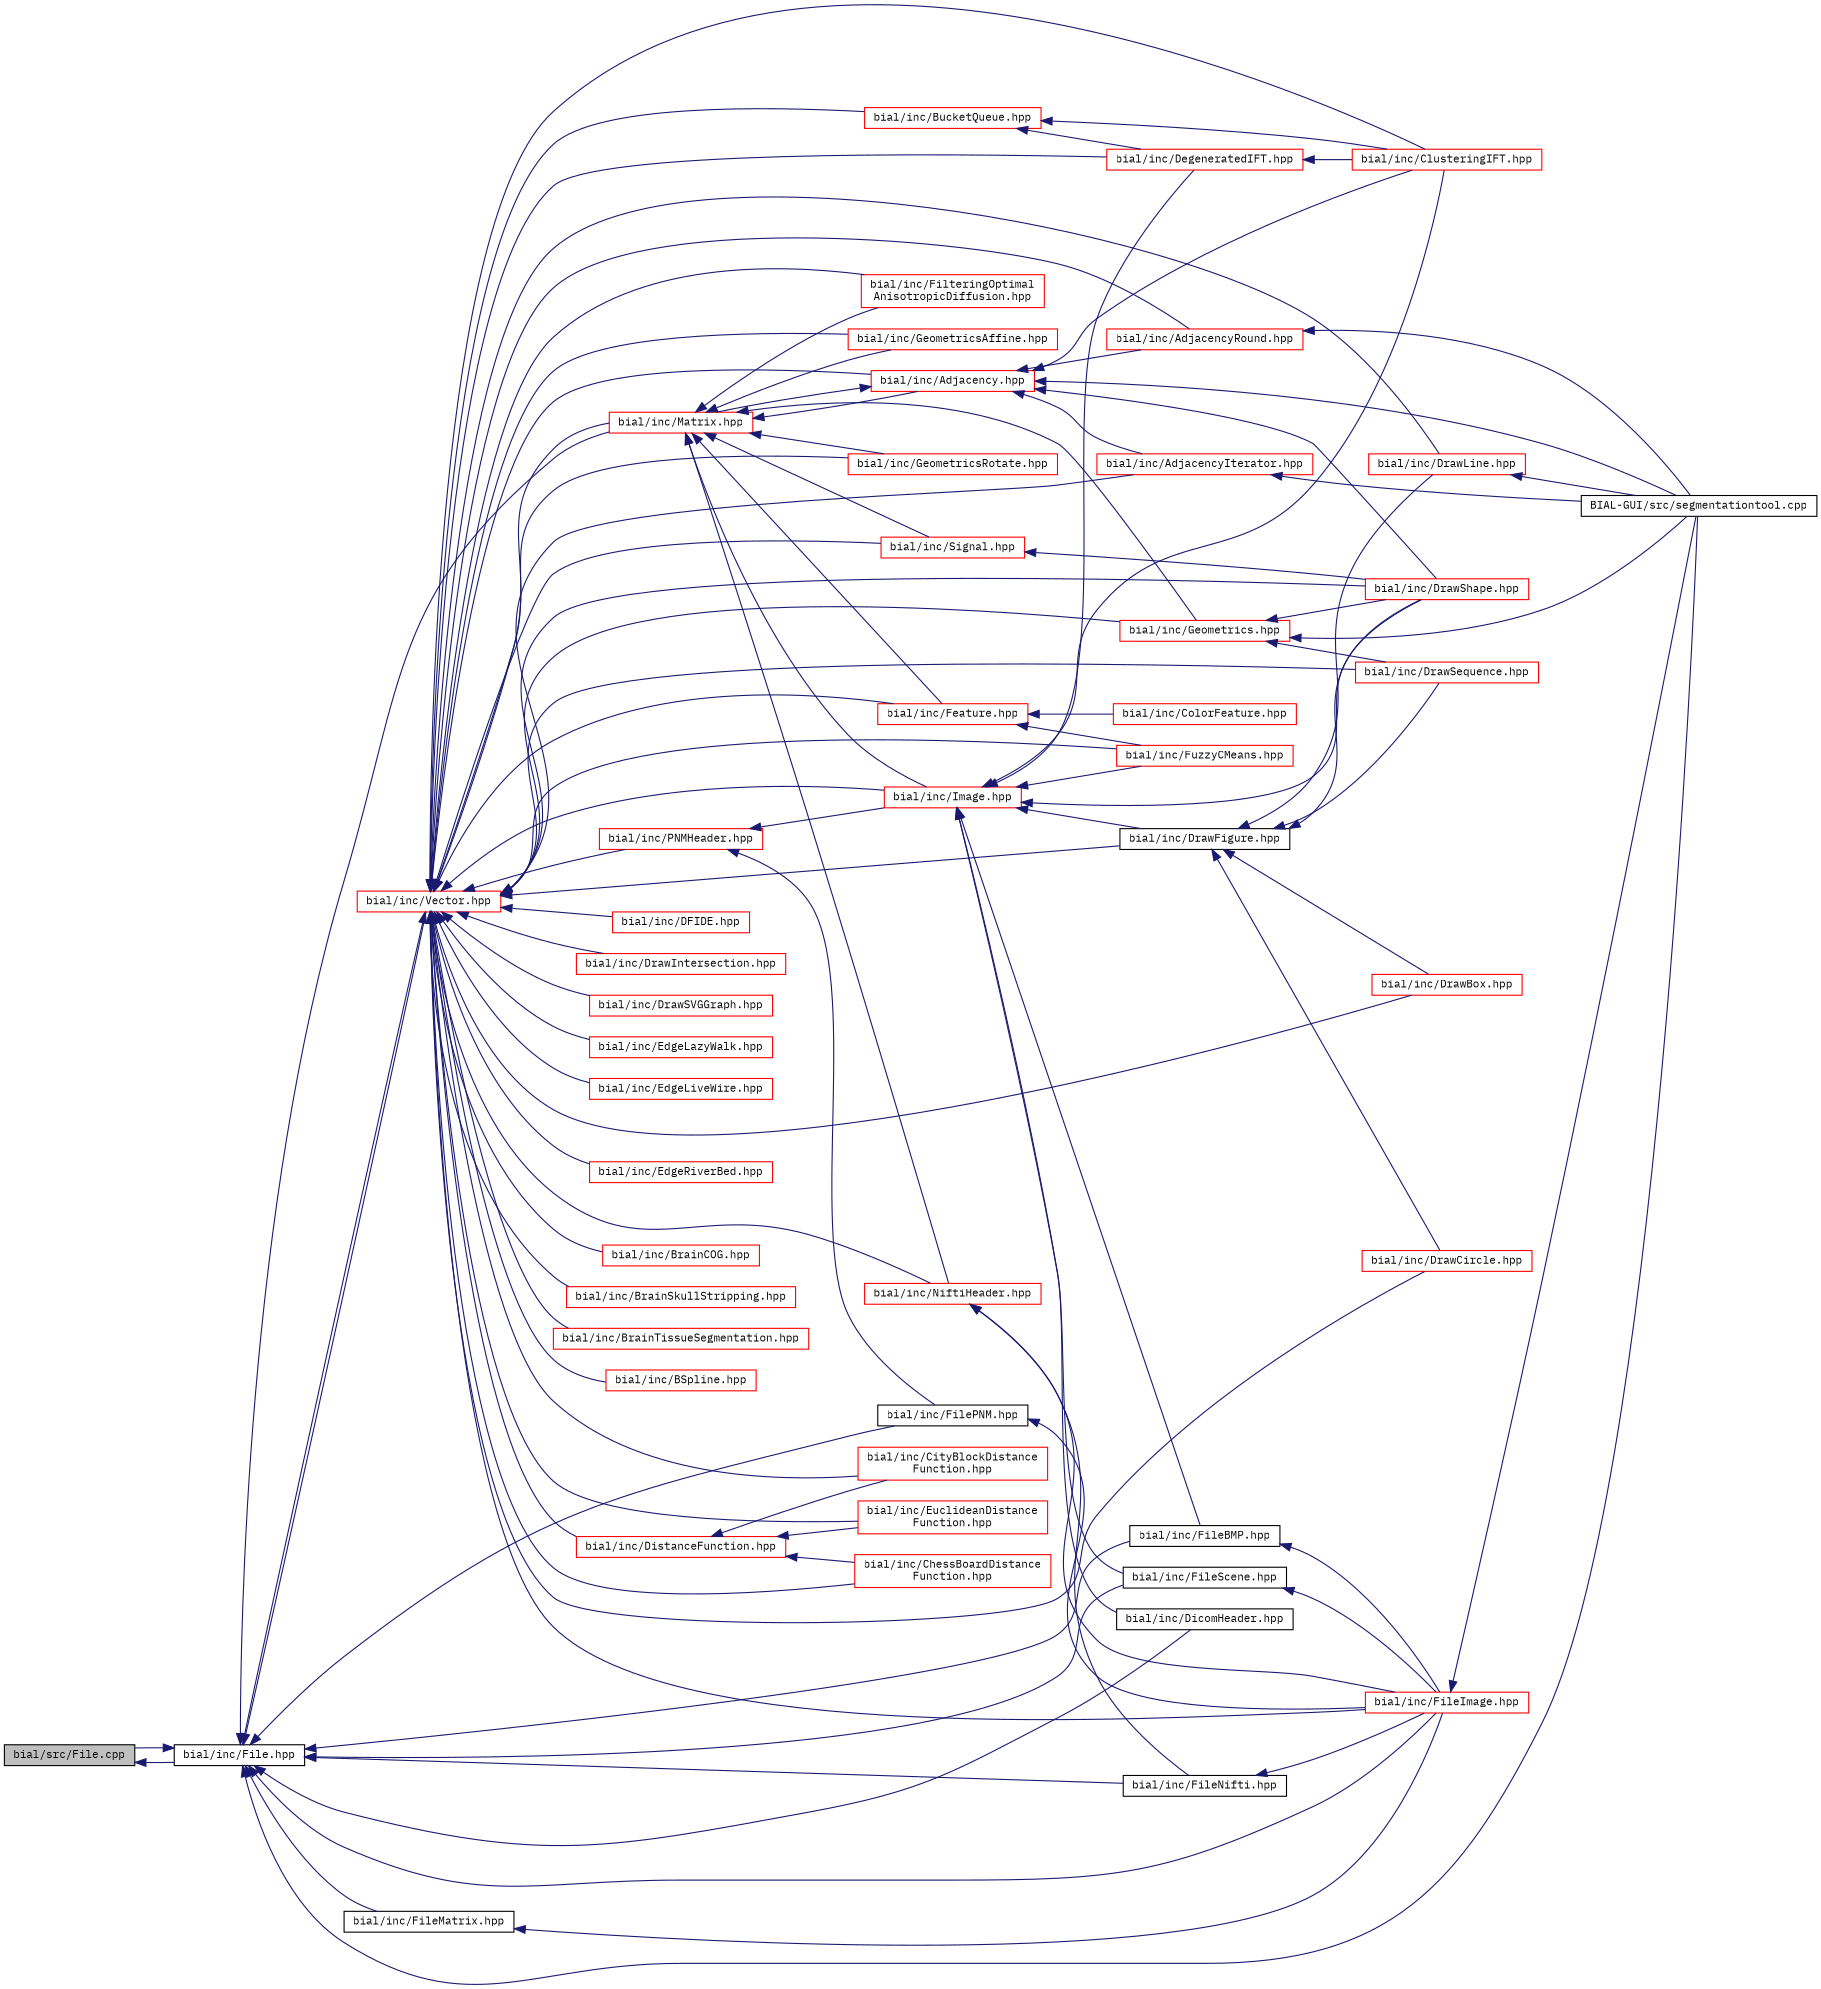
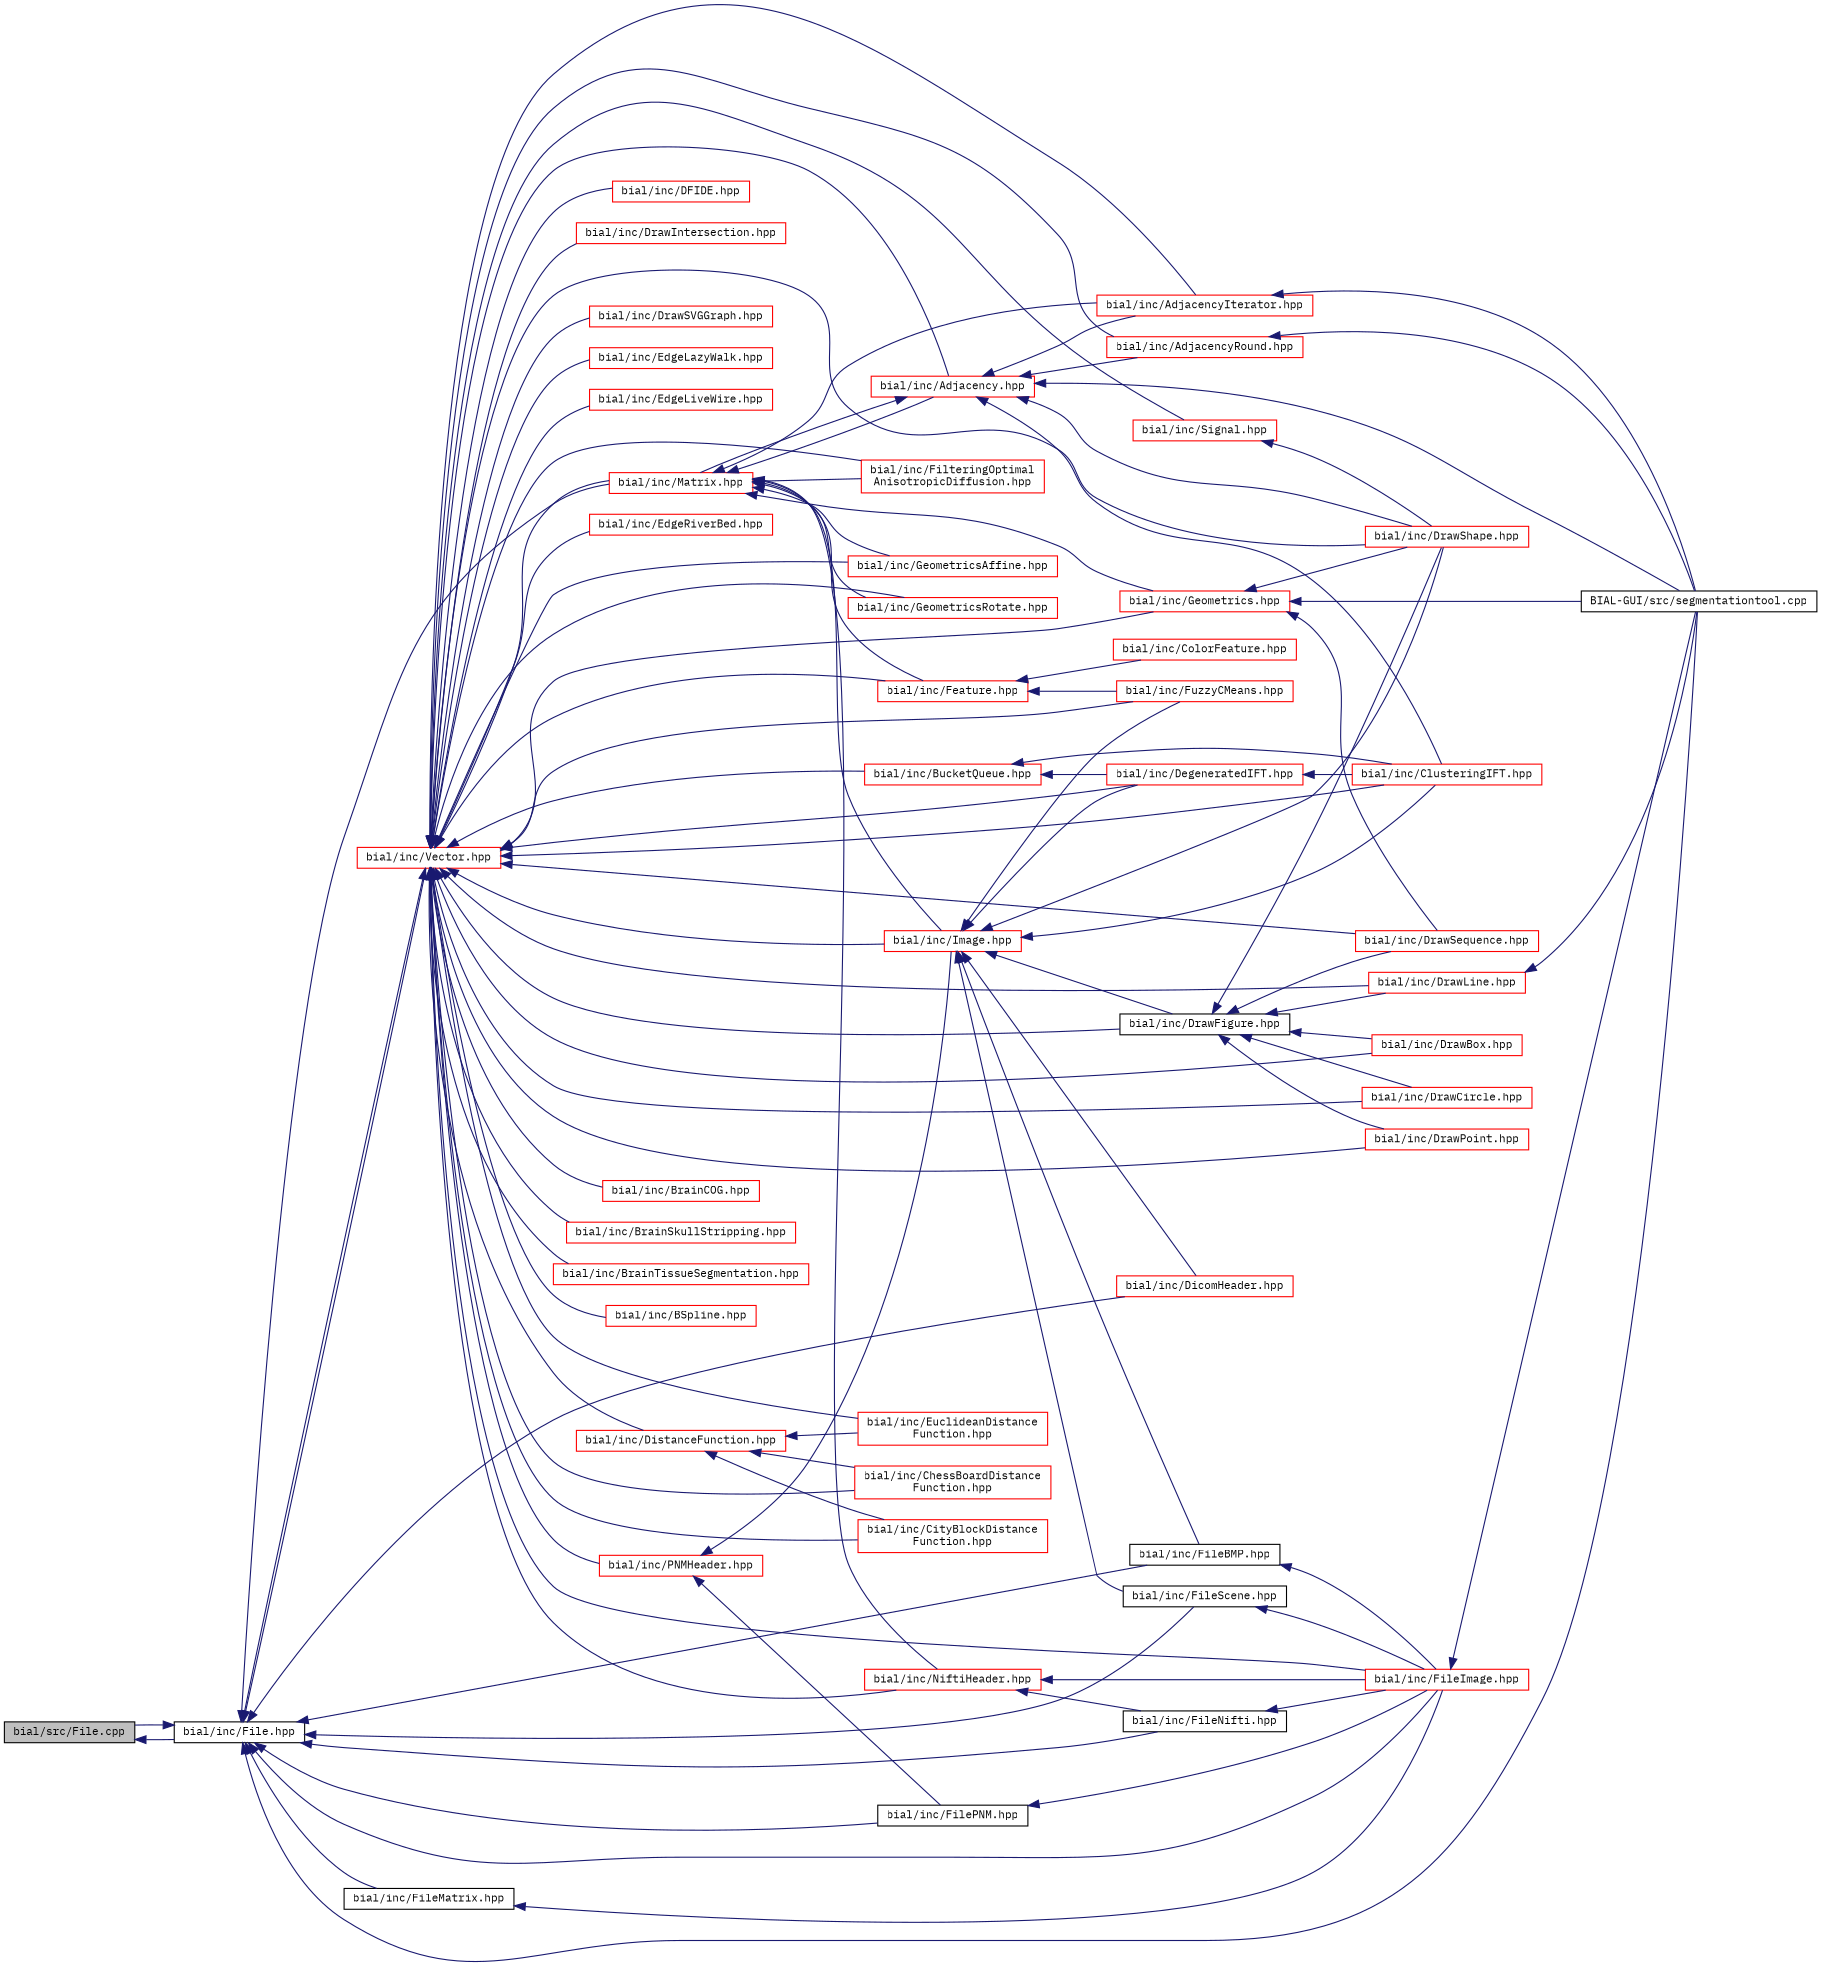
(822, 487) -> (889, 345)
none -> (1447, 1139)
(1205, 1619) -> (1205, 1286)
